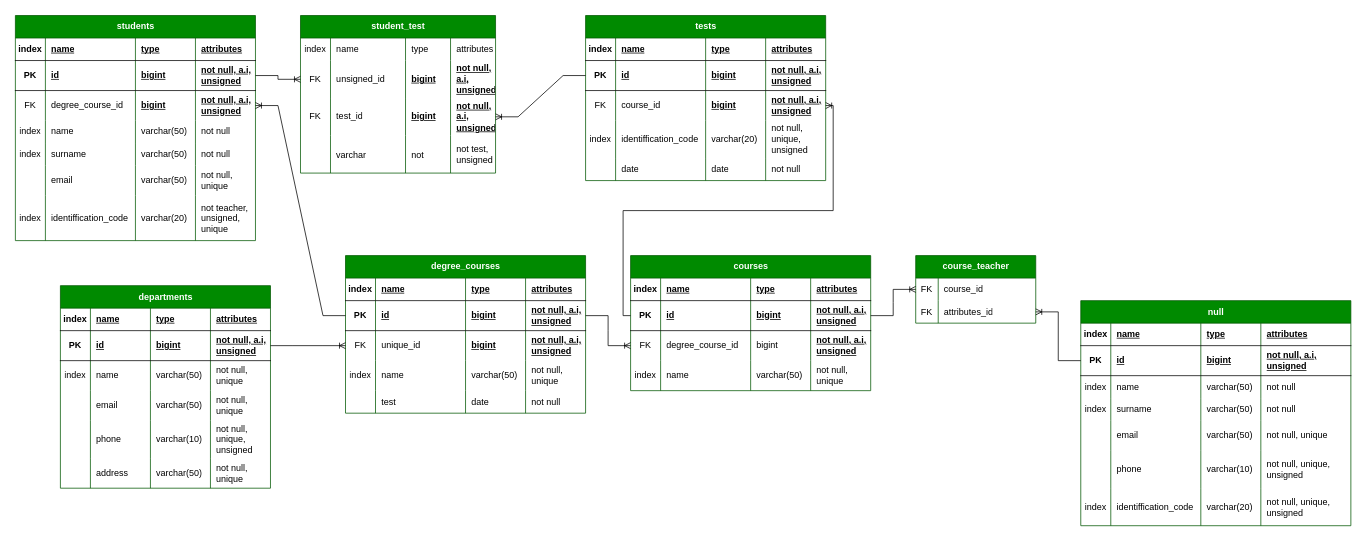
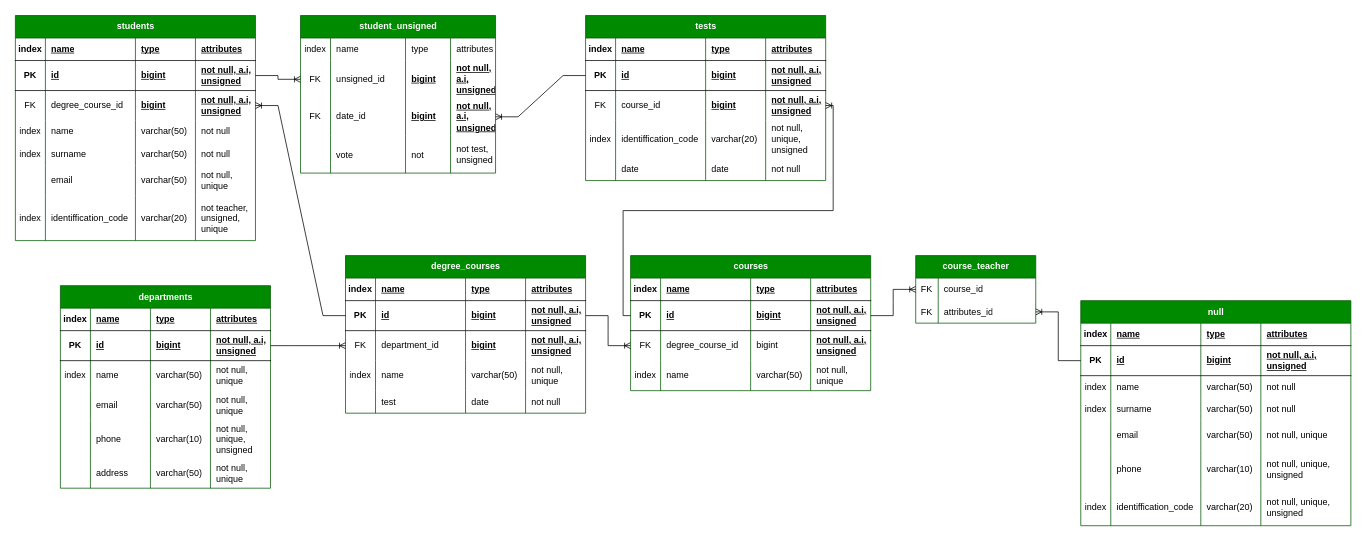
(398, 27) -> (398, 27)
(353, 117) -> (353, 117)
(354, 155) -> (346, 155)
(402, 345) -> (413, 345)
